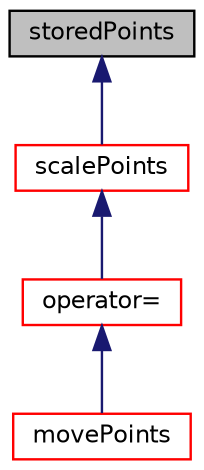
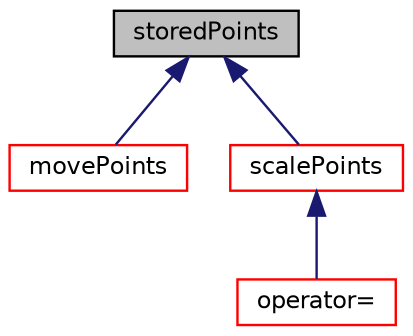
(102, 382) -> (144, 110)
